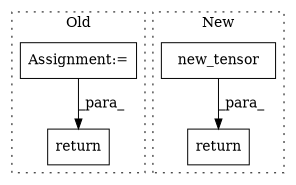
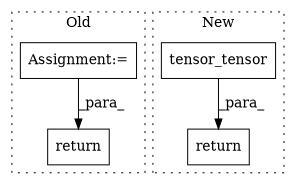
(218, 61) -> (218, 61)
